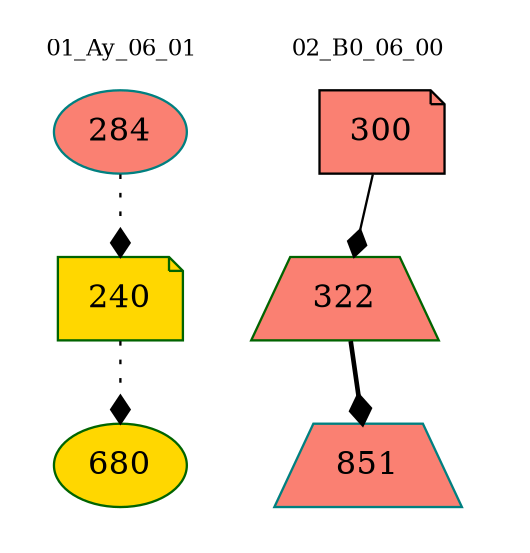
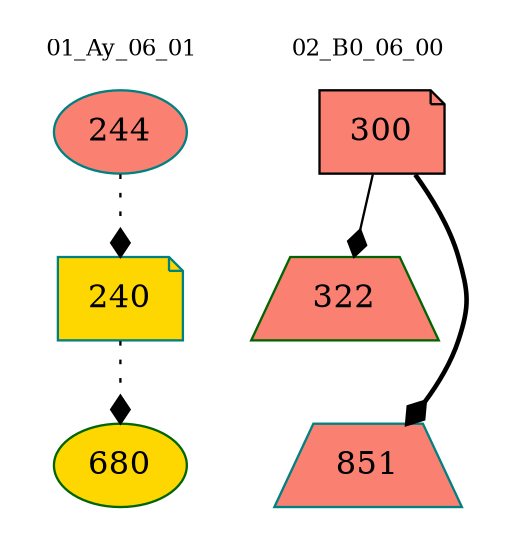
(120, 132) -> (120, 132)
(120, 299) -> (120, 299)
(355, 368) -> (466, 287)
